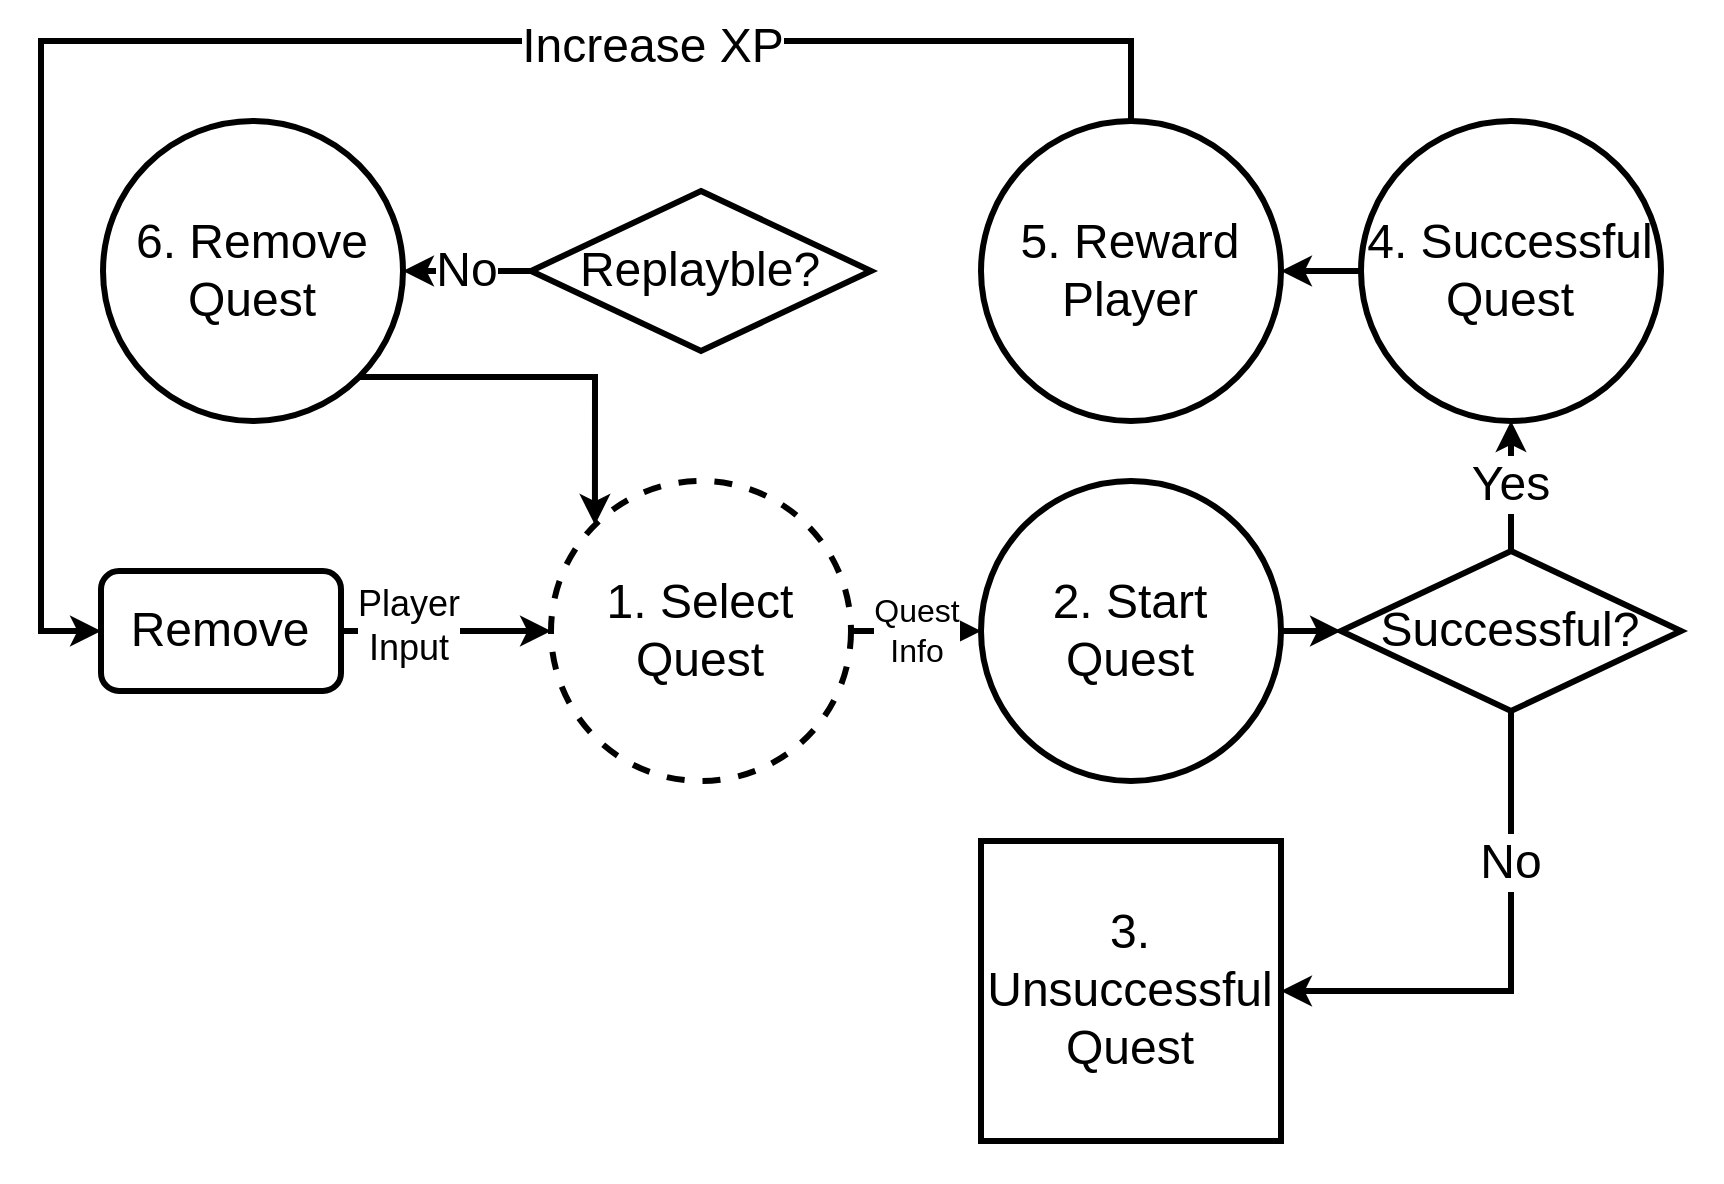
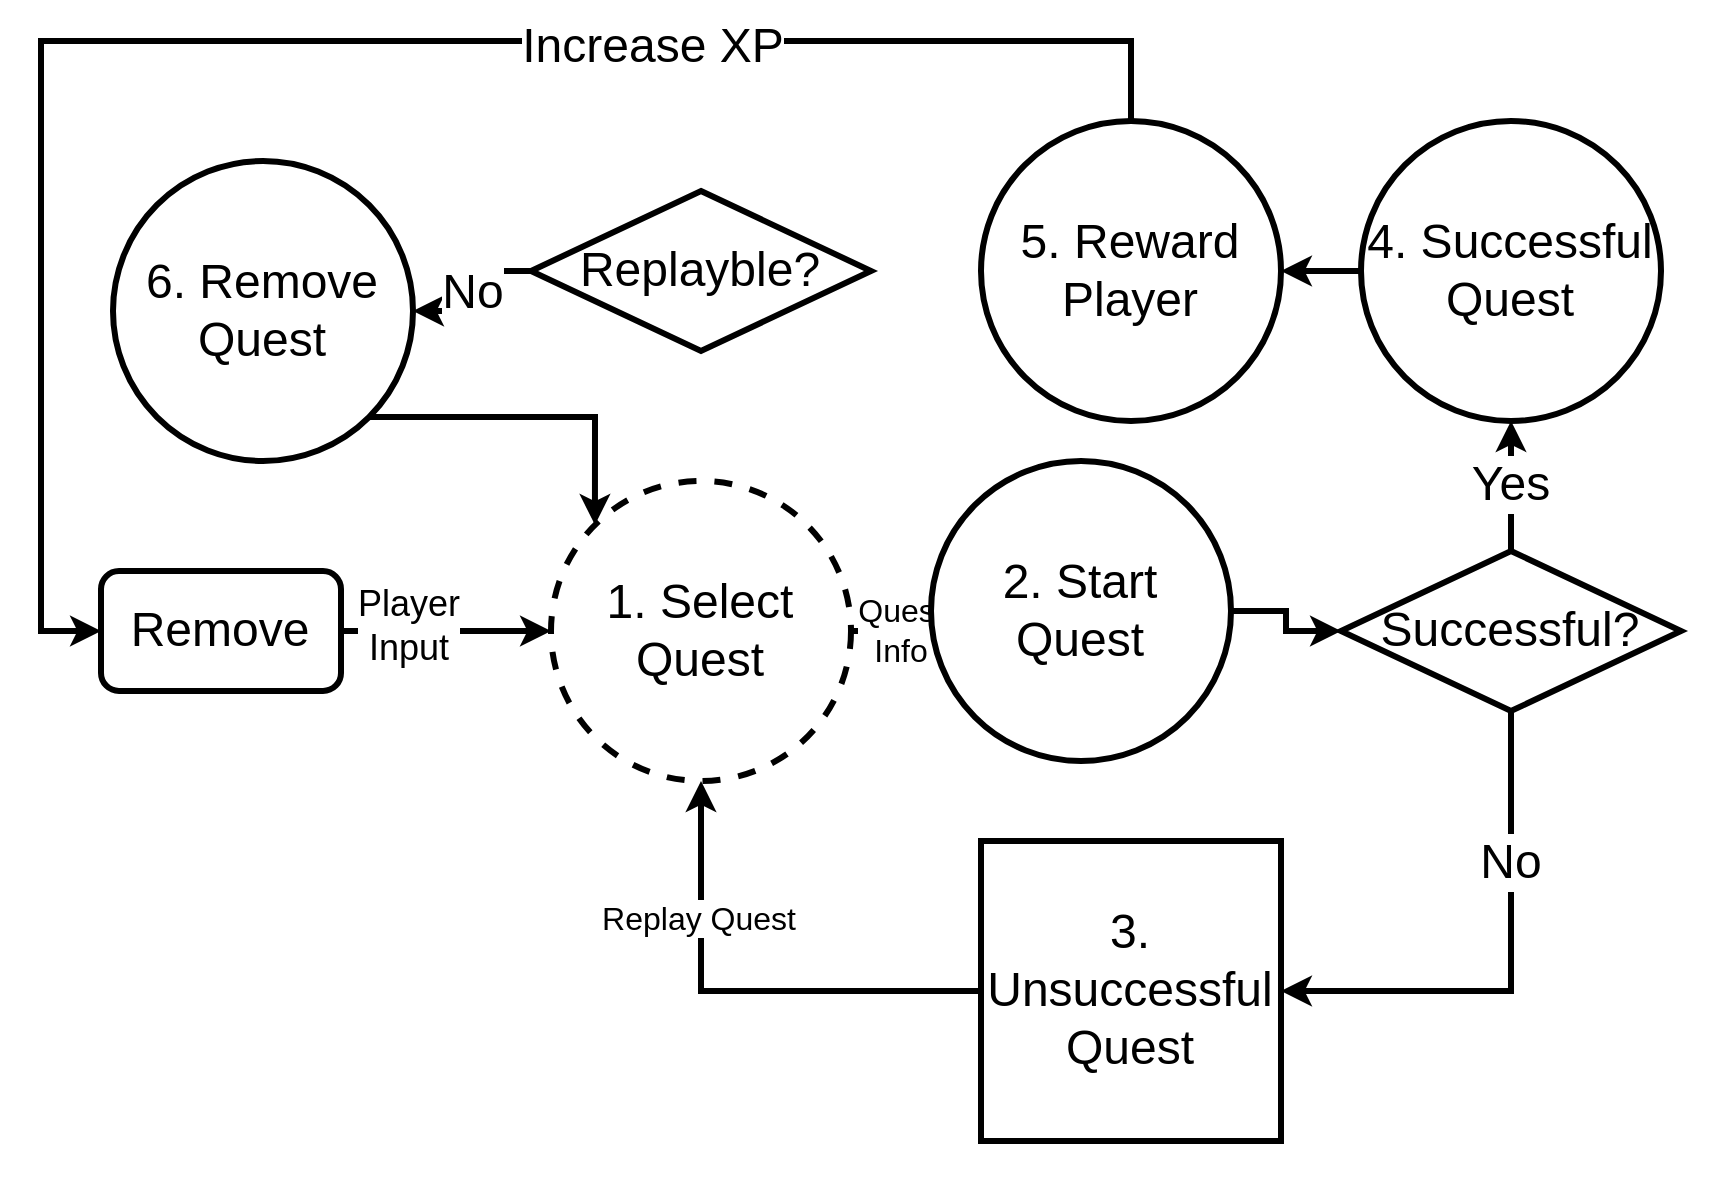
(253, 271) -> (263, 311)
(1131, 631) -> (1081, 611)
none -> (813, 991)
